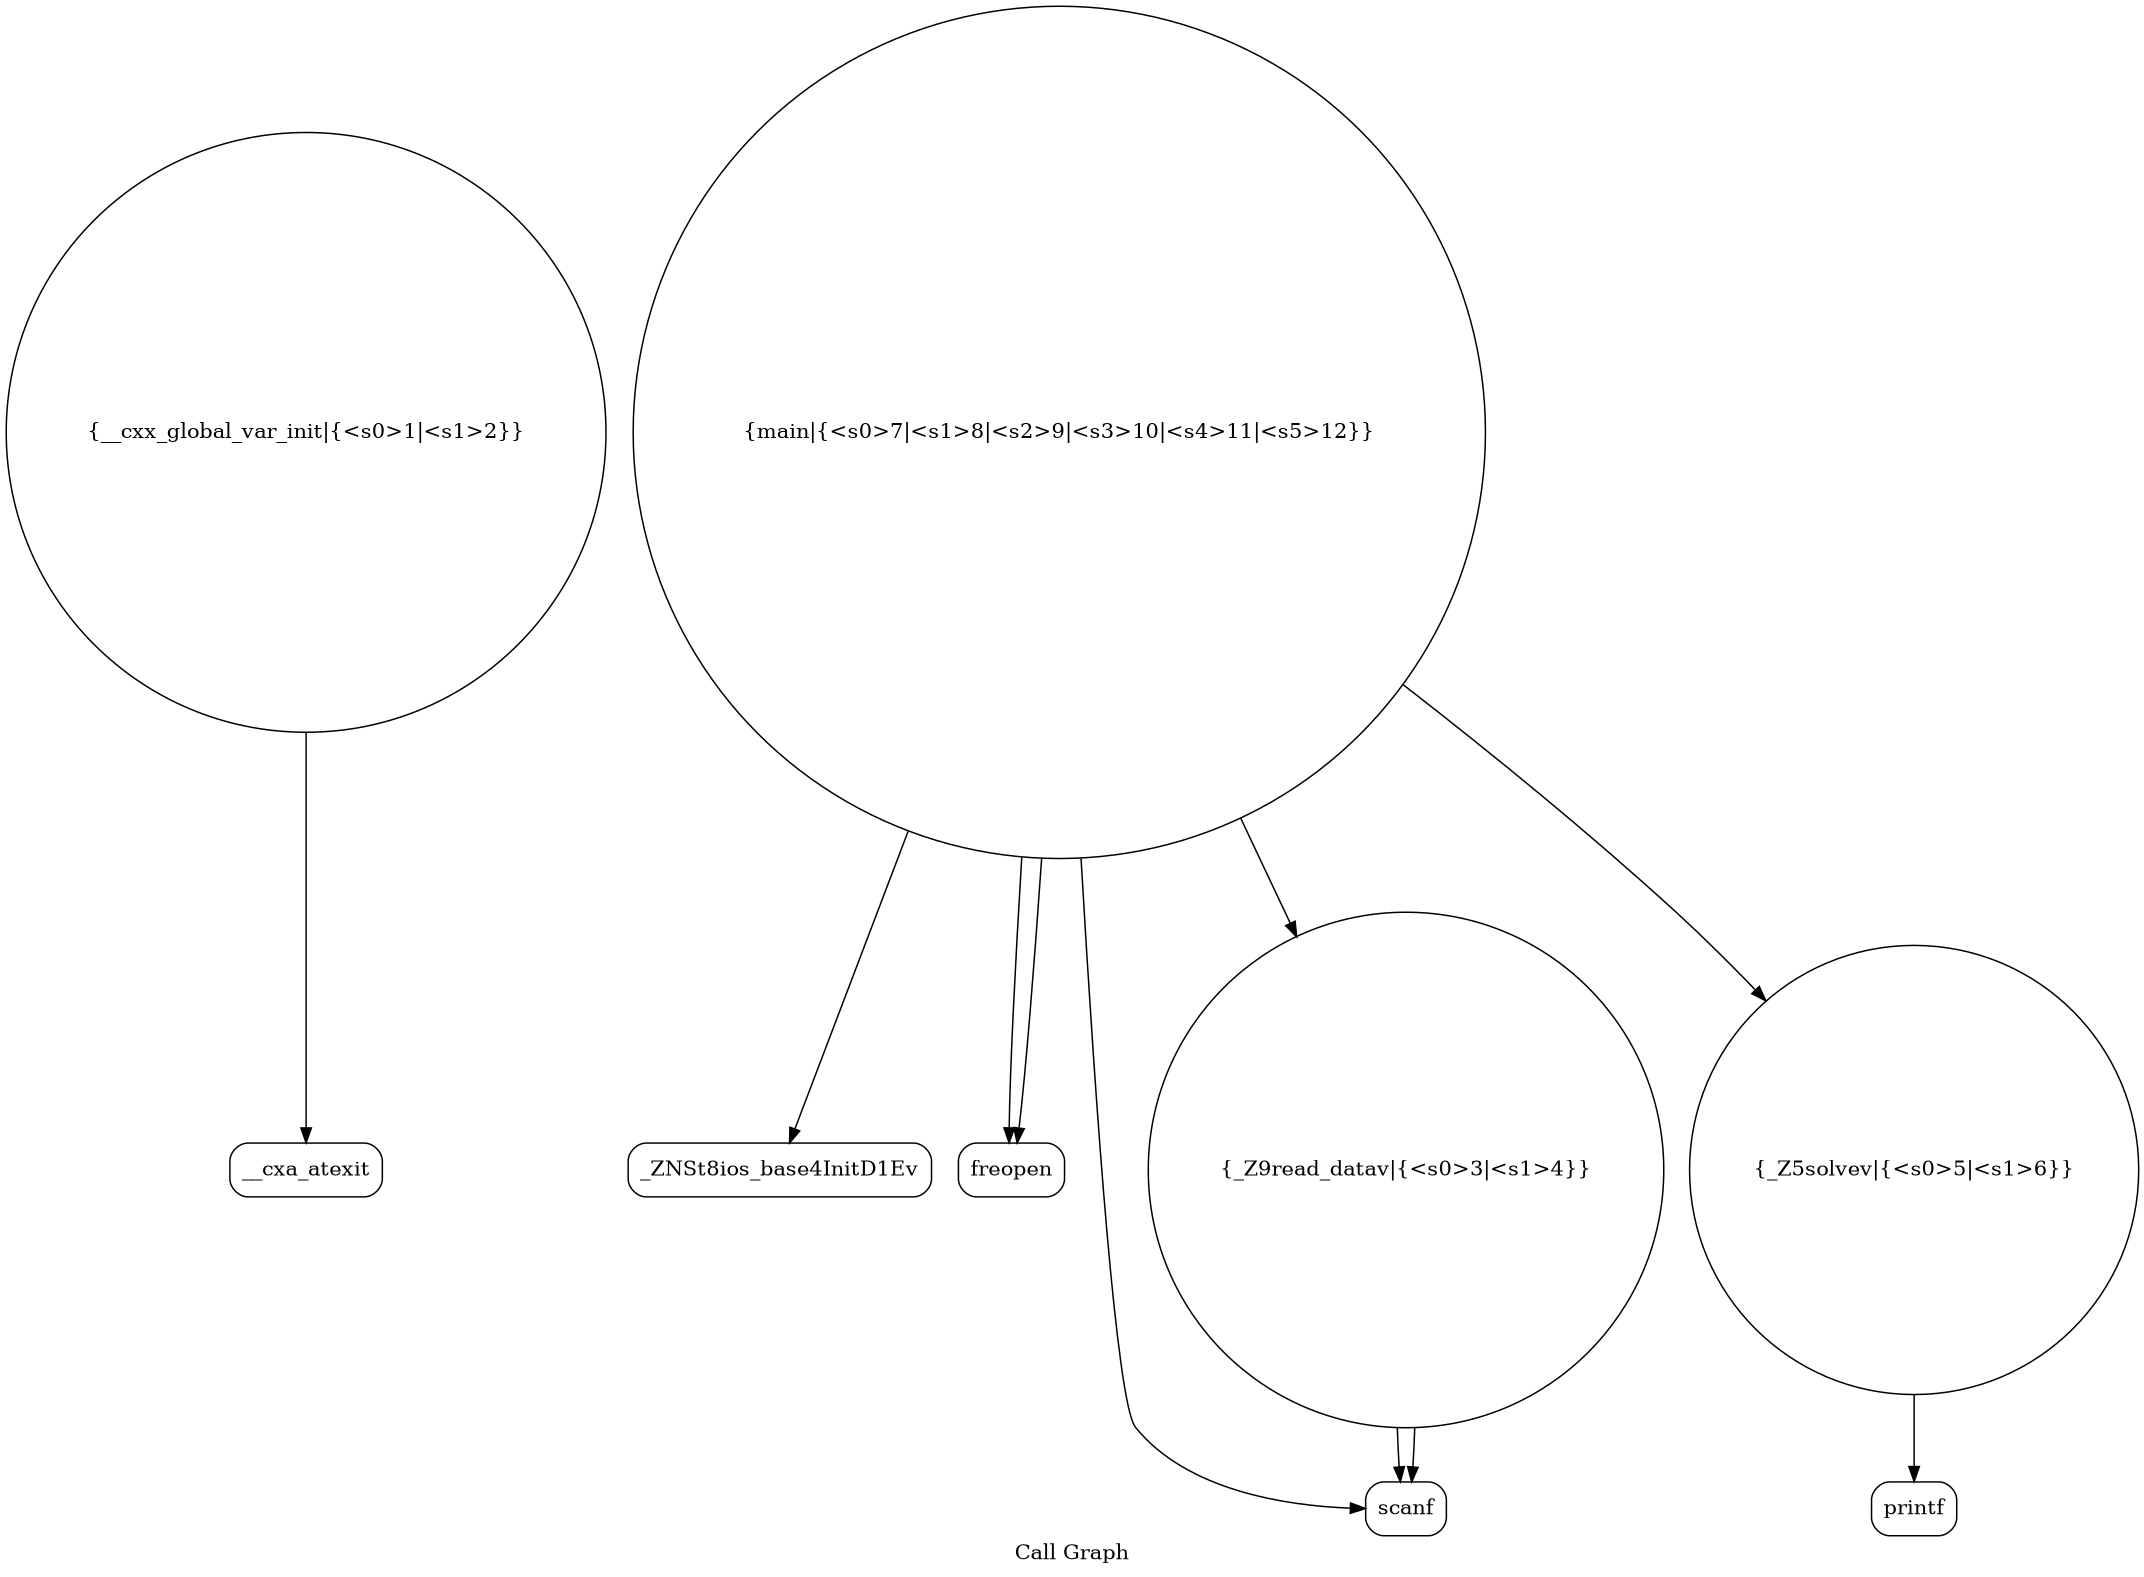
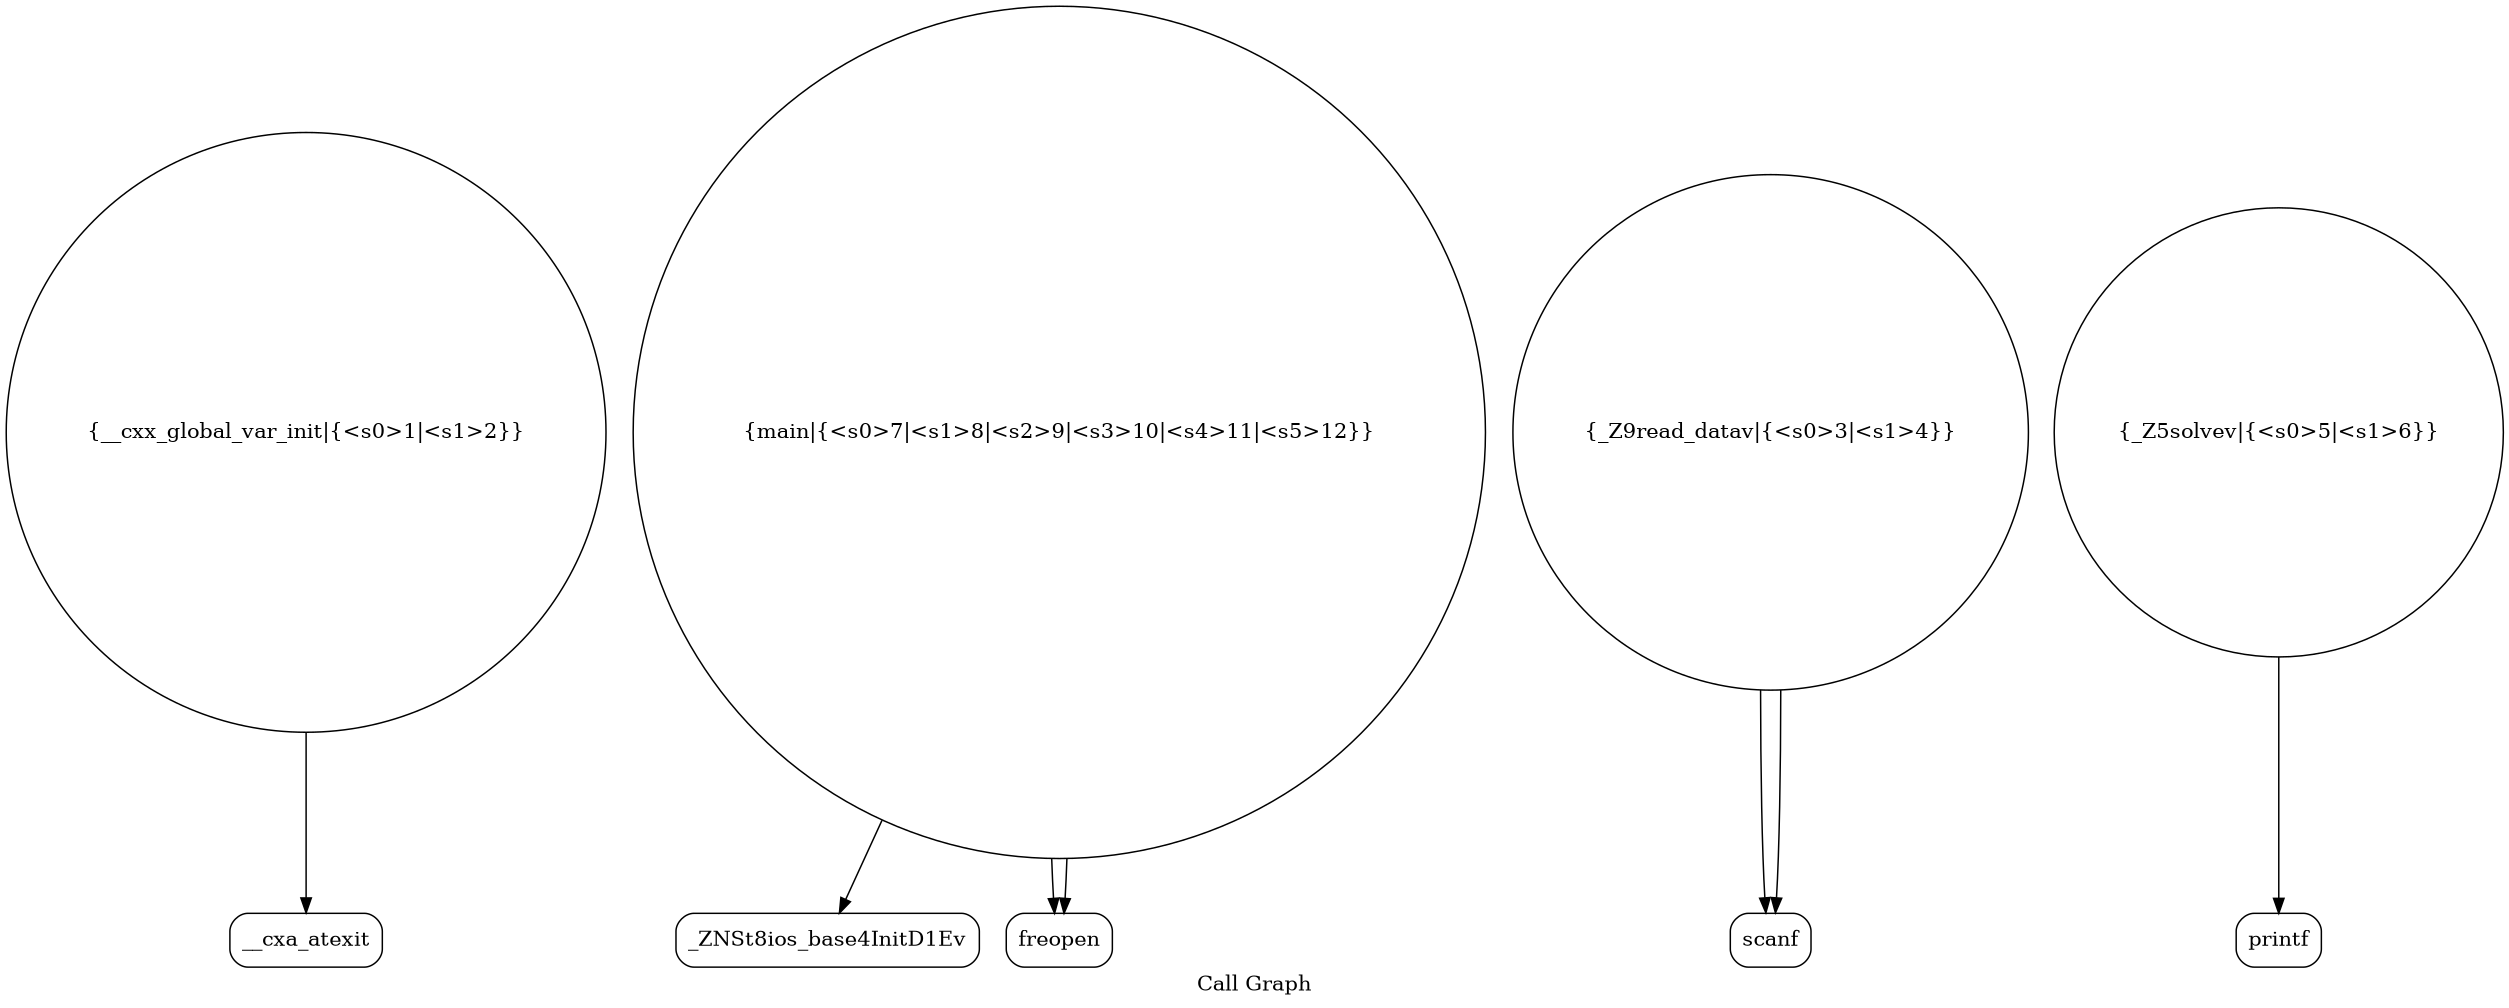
(1584, 831) -> none
(1265, 871) -> none
(1110, 1262) -> none
